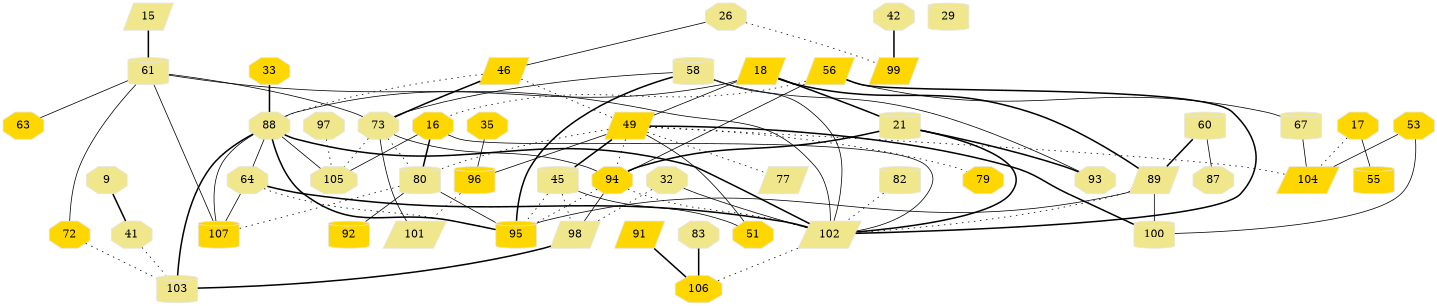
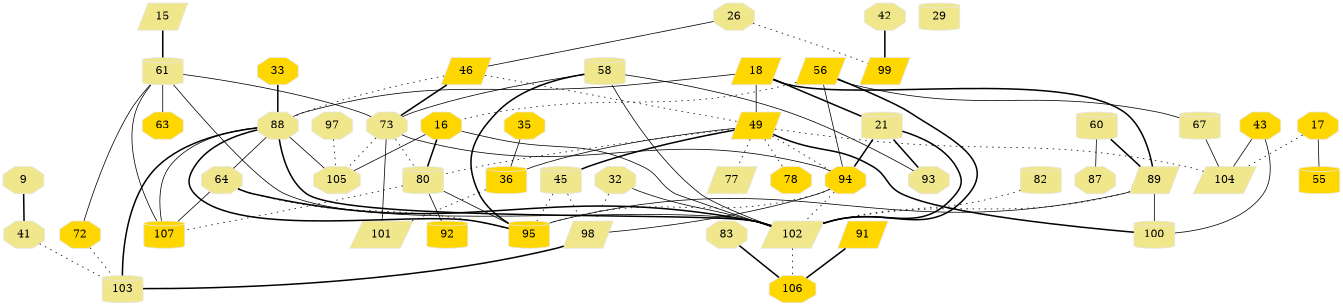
(1414, 126) -> (1260, 126)
(475, 180) -> (506, 180)
(983, 180) -> (791, 180)
(1308, 180) -> (1225, 180)
(753, 235) -> none
